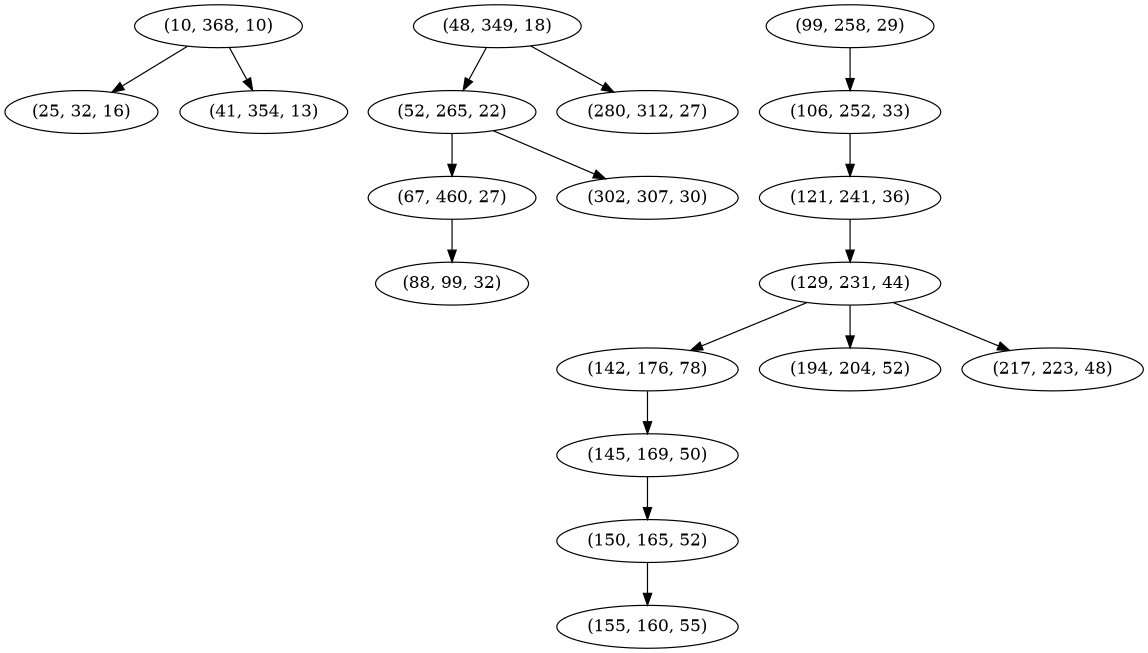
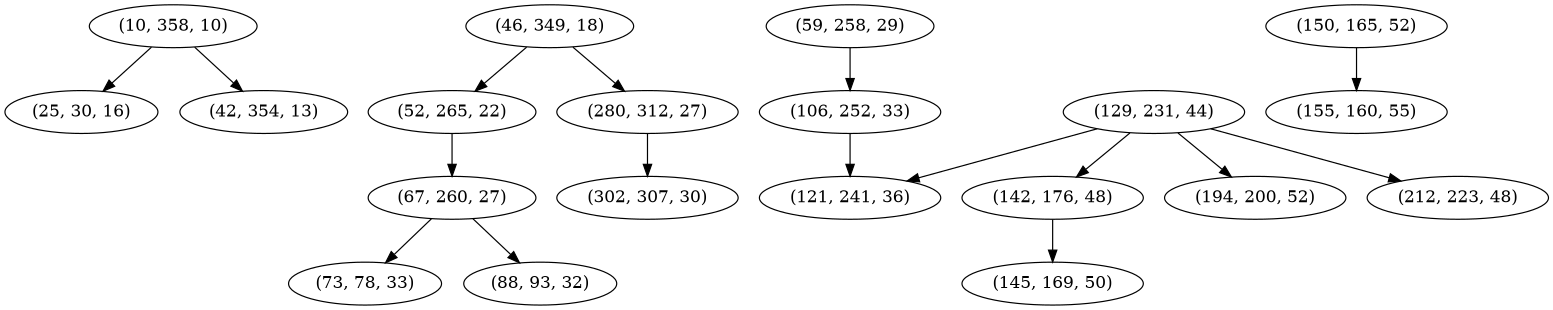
(218, 26) -> (173, 26)
(497, 26) -> (550, 26)
(850, 26) -> (850, 26)
(81, 112) -> (81, 112)
(264, 112) -> (264, 112)
(544, 152) -> (647, 149)
(452, 198) -> (452, 198)
(850, 235) -> (1008, 153)
none -> (365, 284)
(452, 284) -> (540, 284)
(647, 369) -> (1053, 198)
(850, 369) -> (1255, 198)
(1053, 369) -> (1458, 198)
(647, 492) -> none
